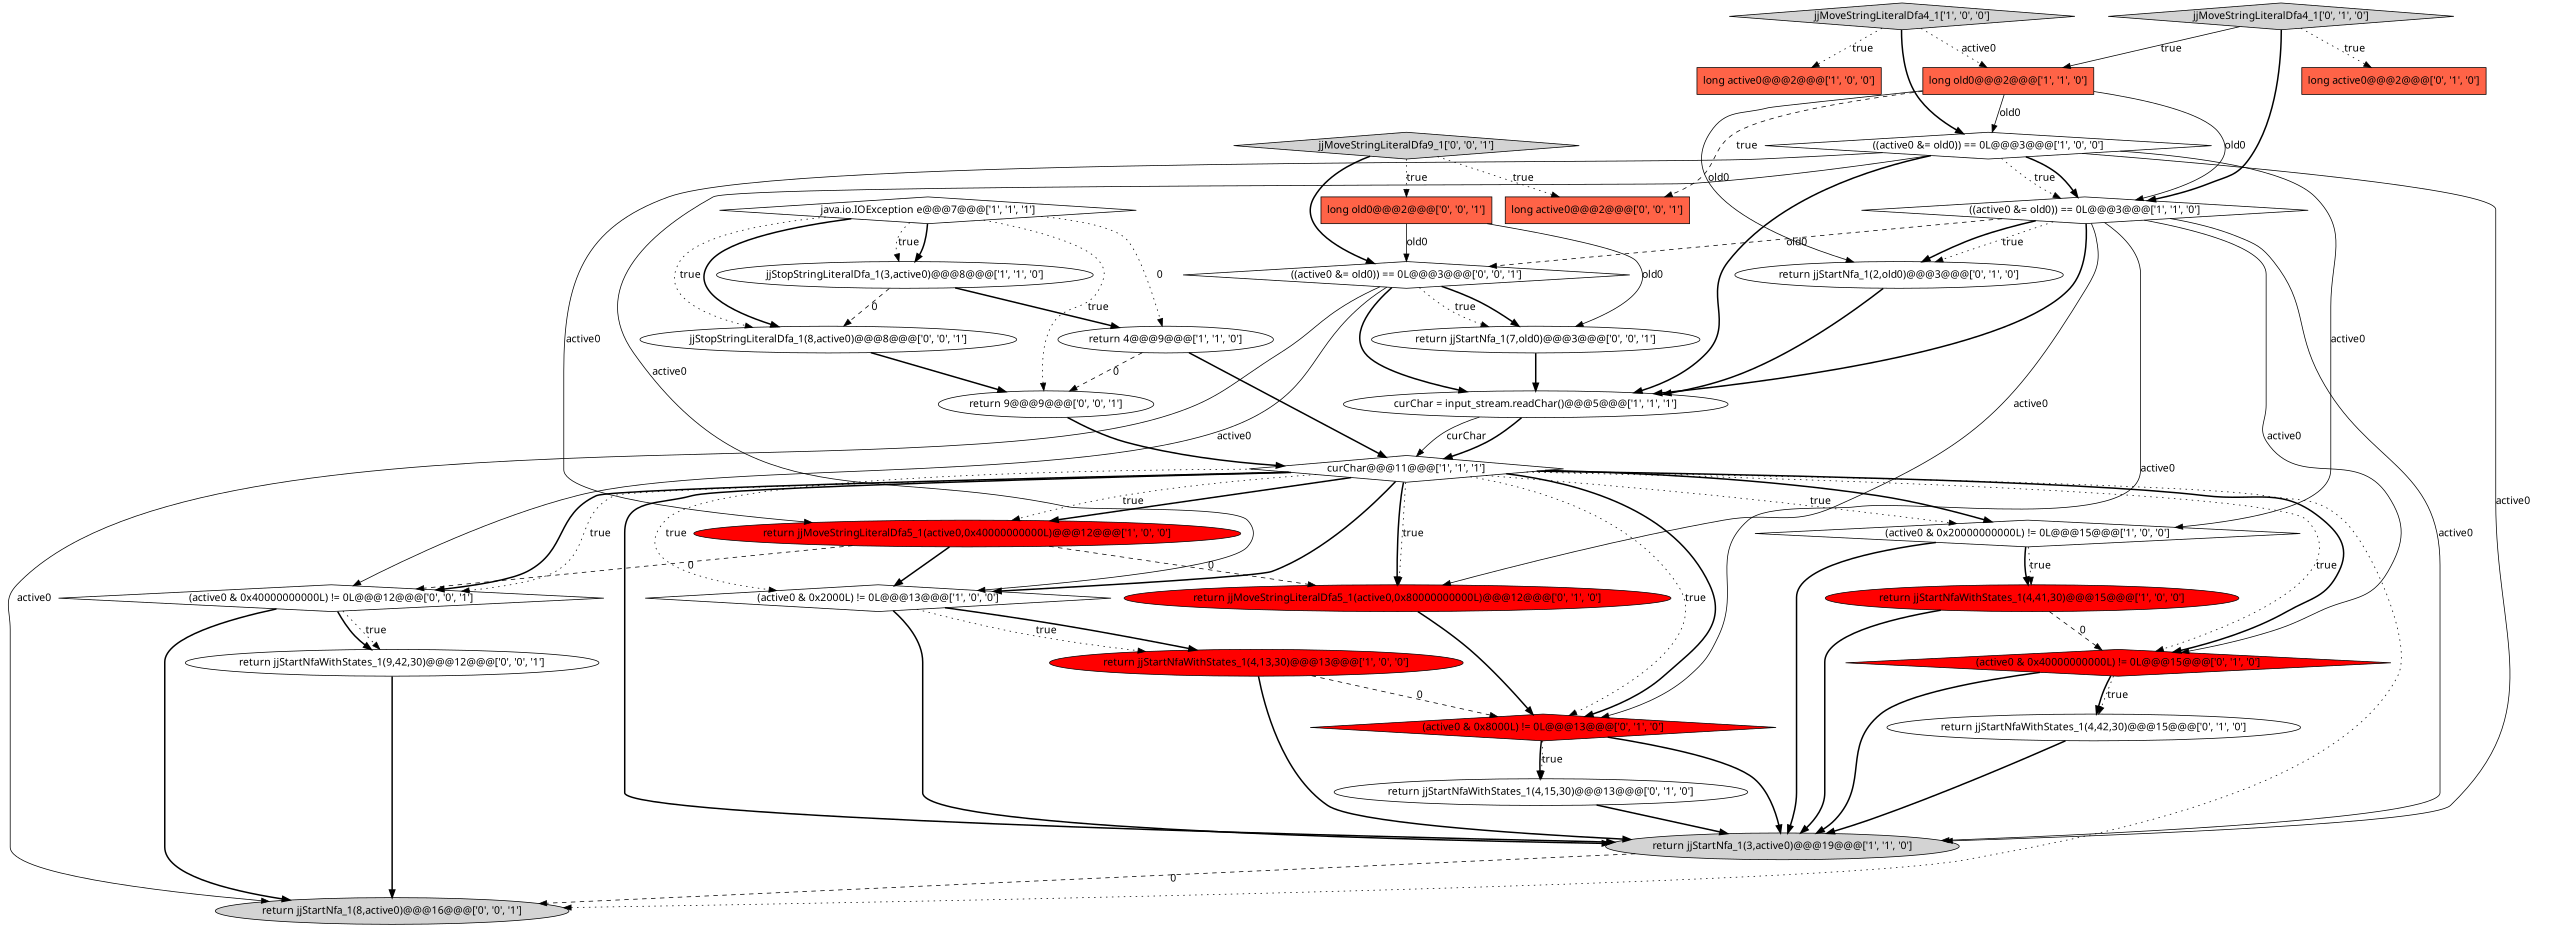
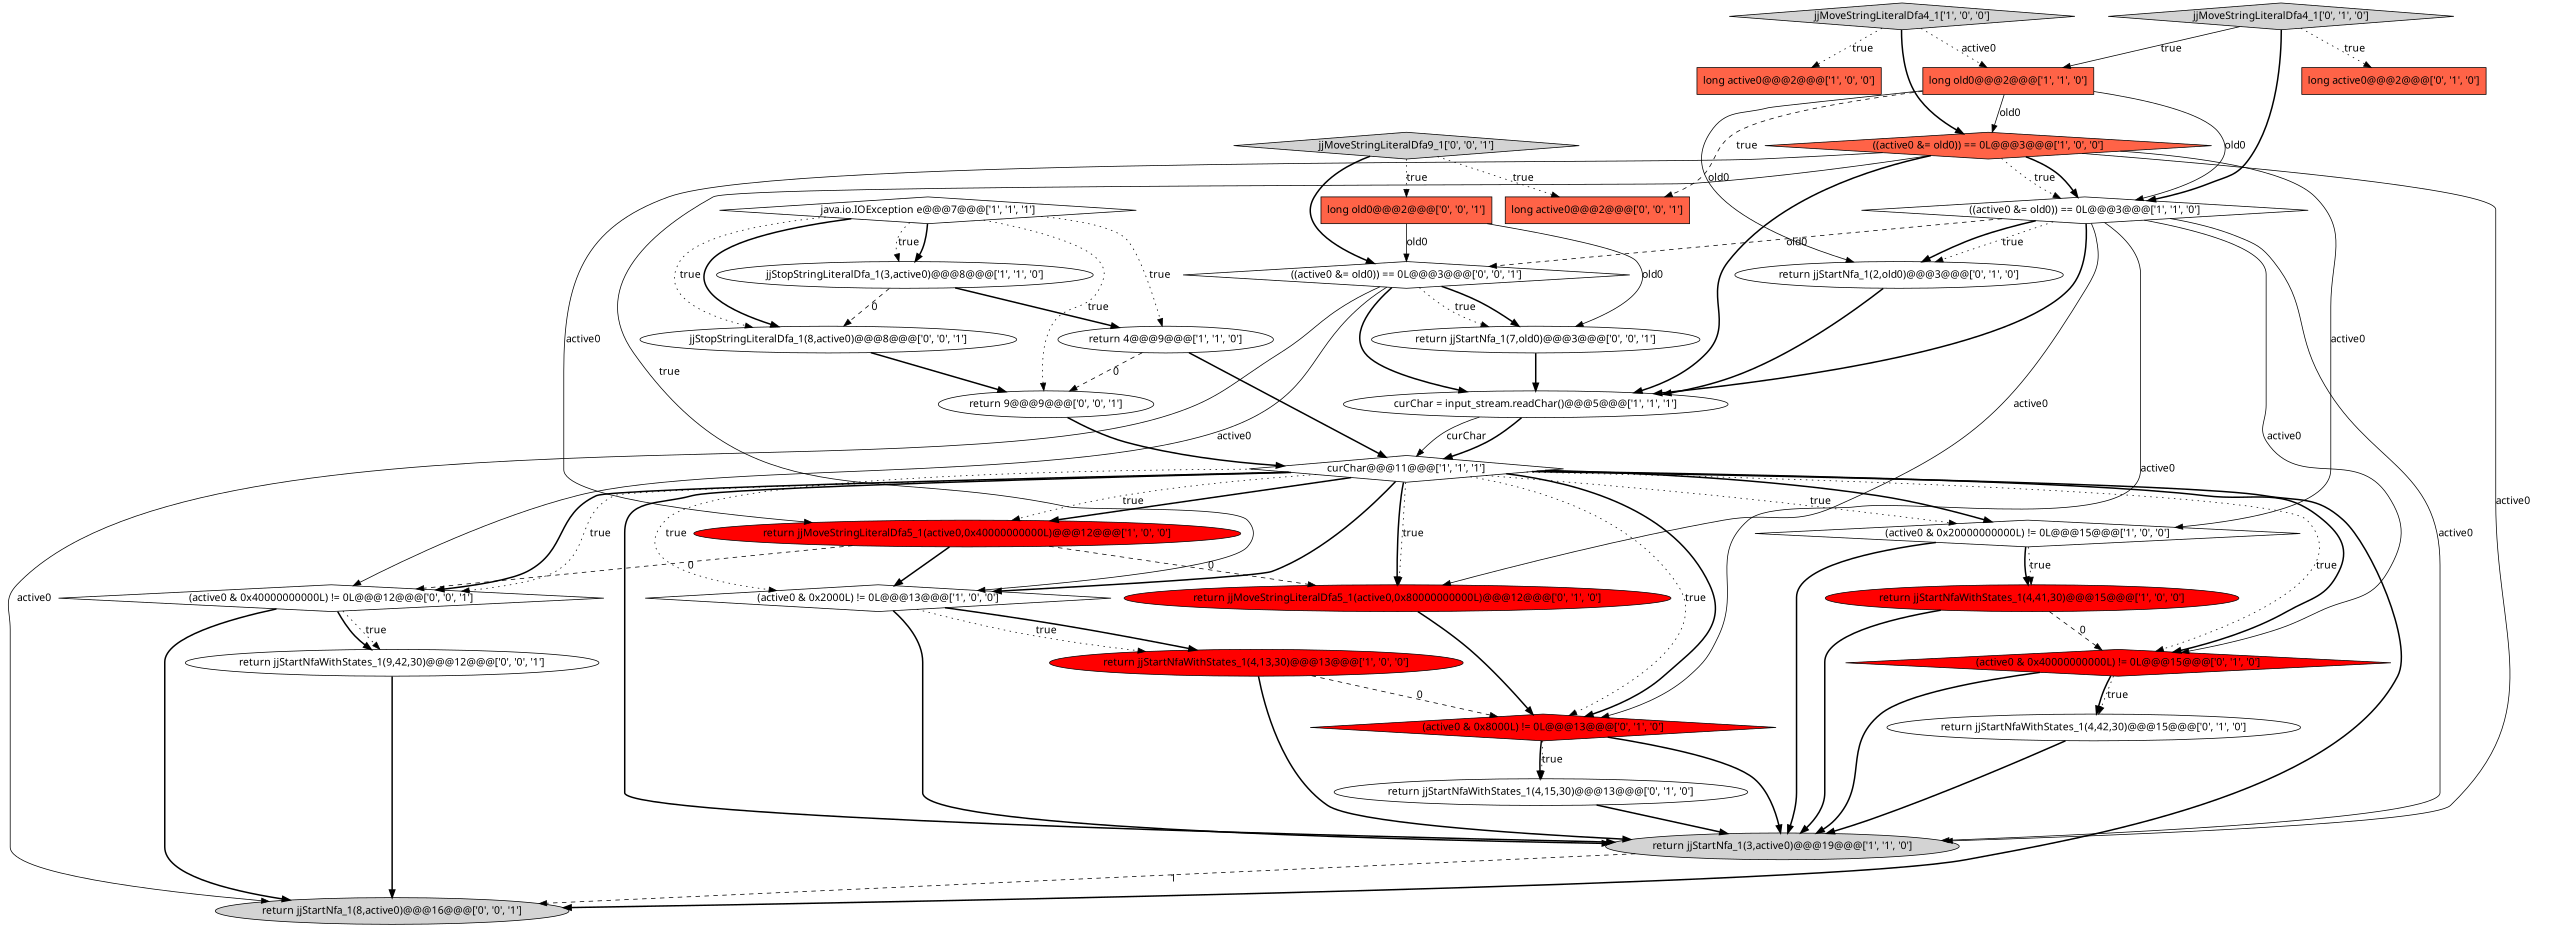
(1988, 146) -> (1988, 146)
(1160, 275) -> (1160, 275)
(670, 372) -> (670, 372)
(2002, 853) -> (2002, 853)
(1174, 879) -> (1174, 879)
